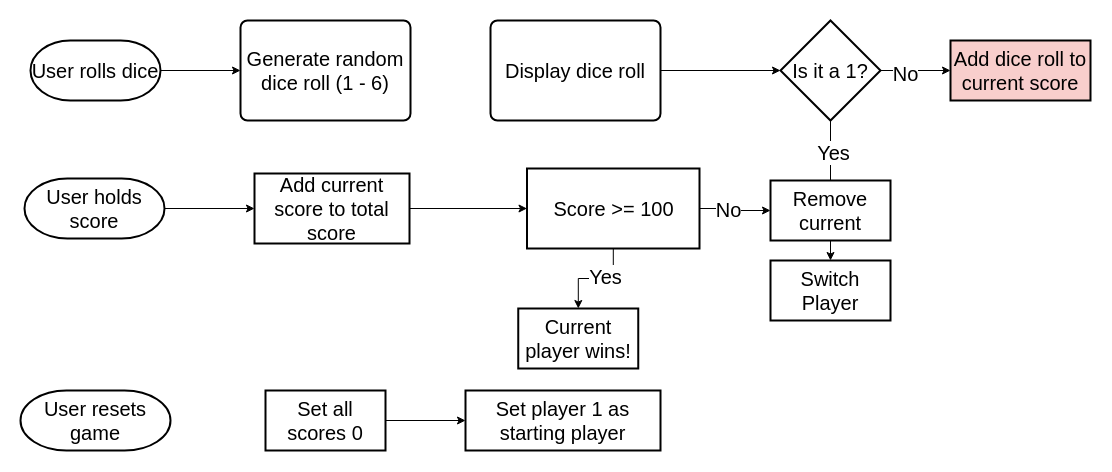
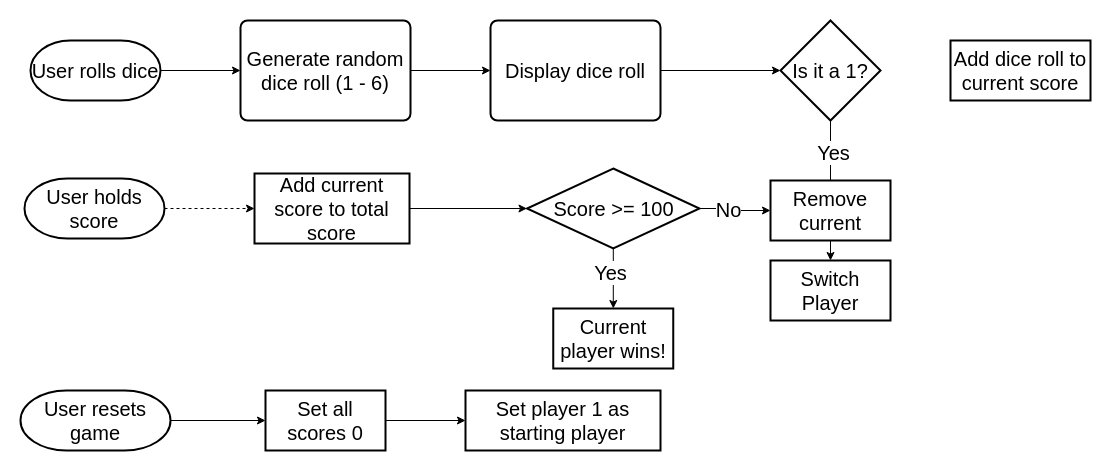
none -> (447, 71)
(912, 71) -> none
(1021, 71) -> (1021, 71)
(207, 209) -> (207, 209)
(613, 209) -> (613, 209)
(578, 339) -> (613, 339)
none -> (215, 421)
